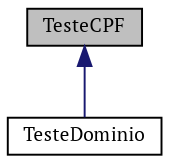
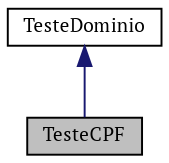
(85, 92) -> (85, 92)
